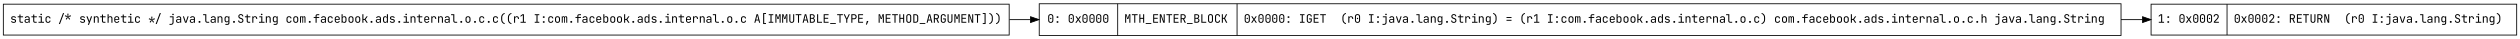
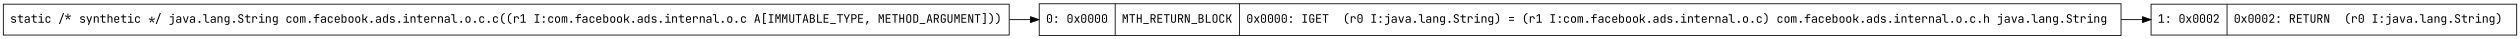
(1176, 19) -> (1177, 19)
